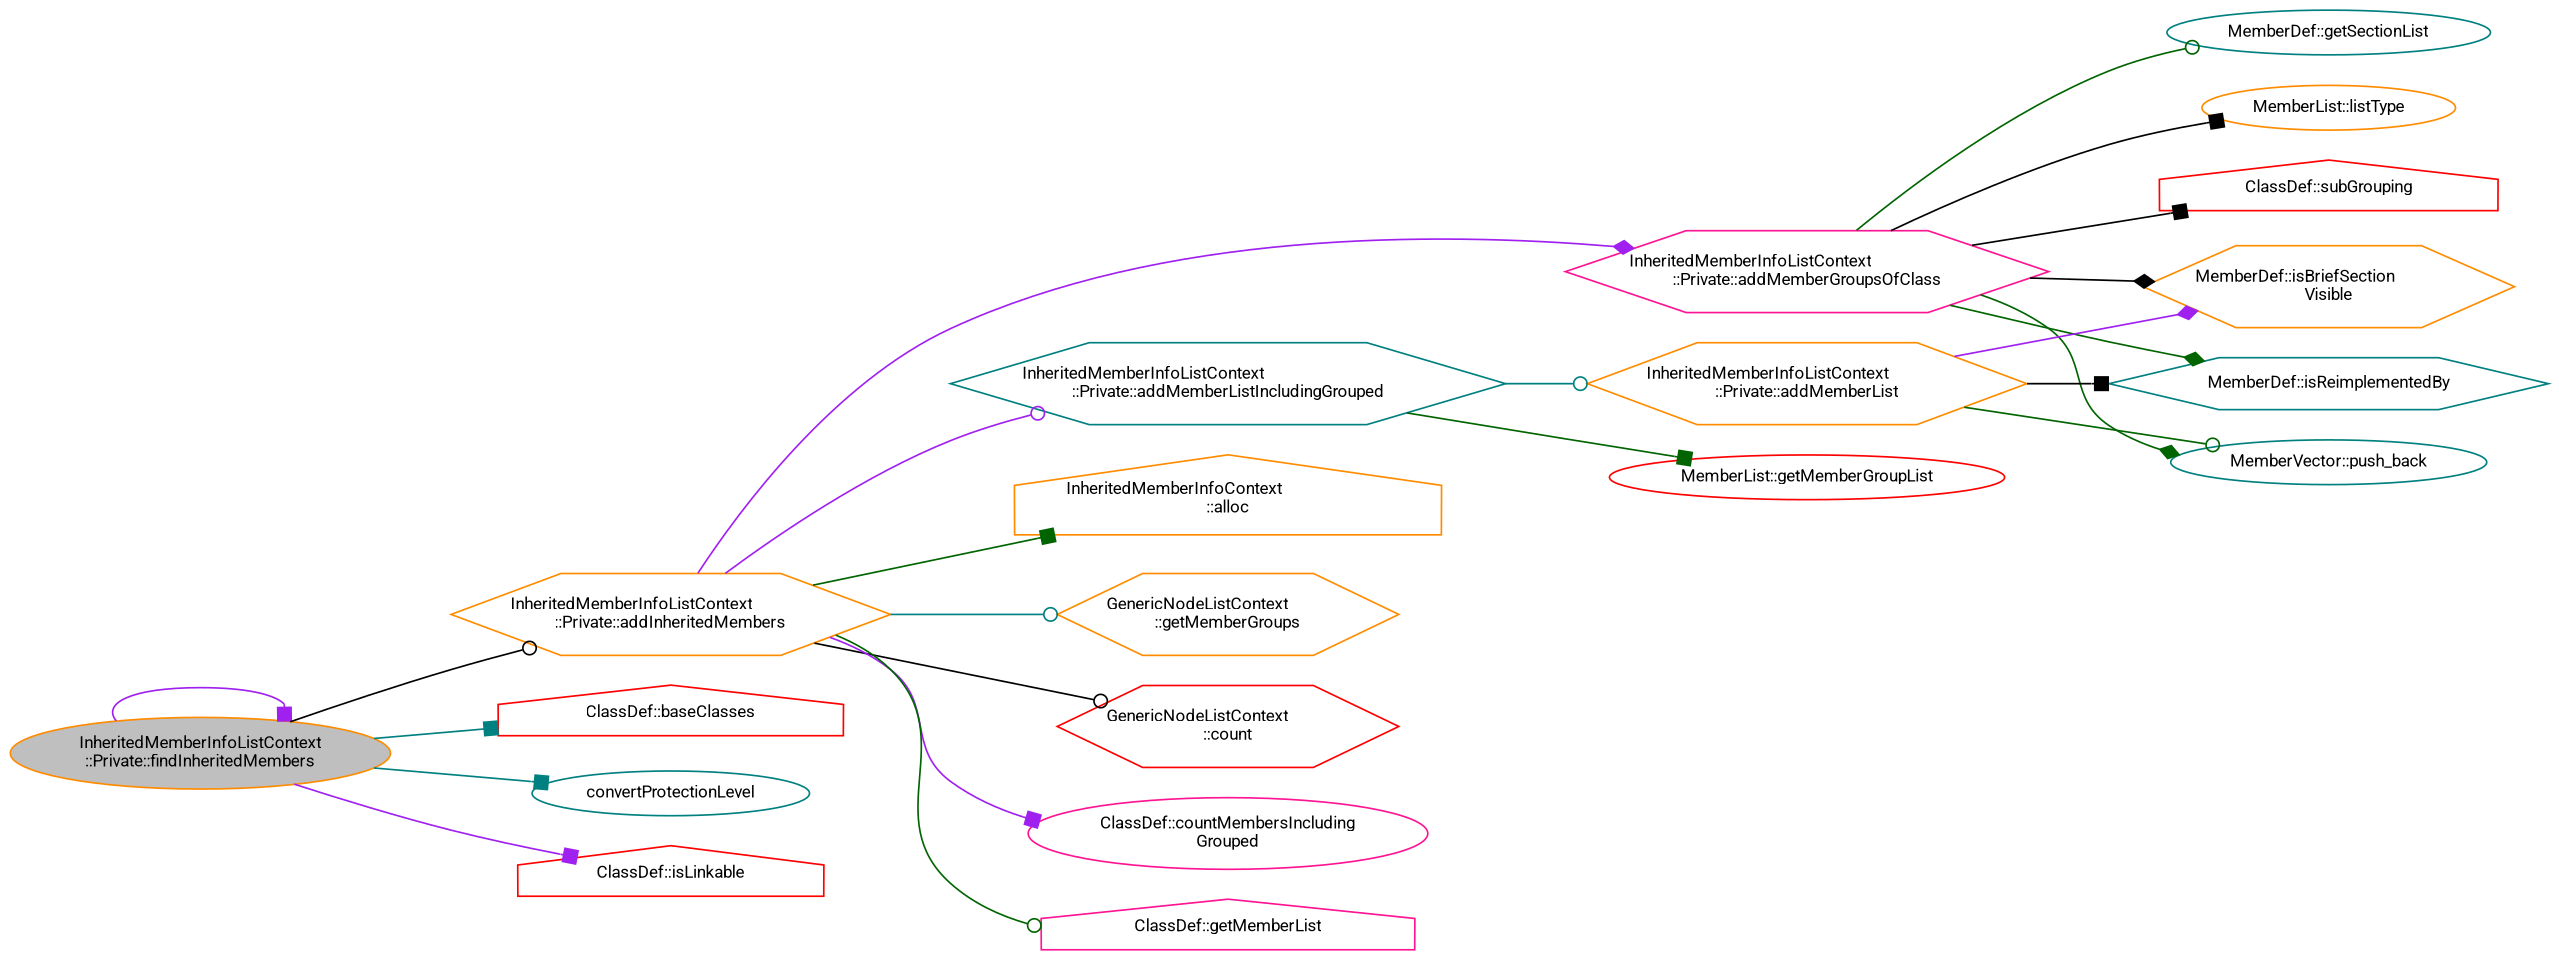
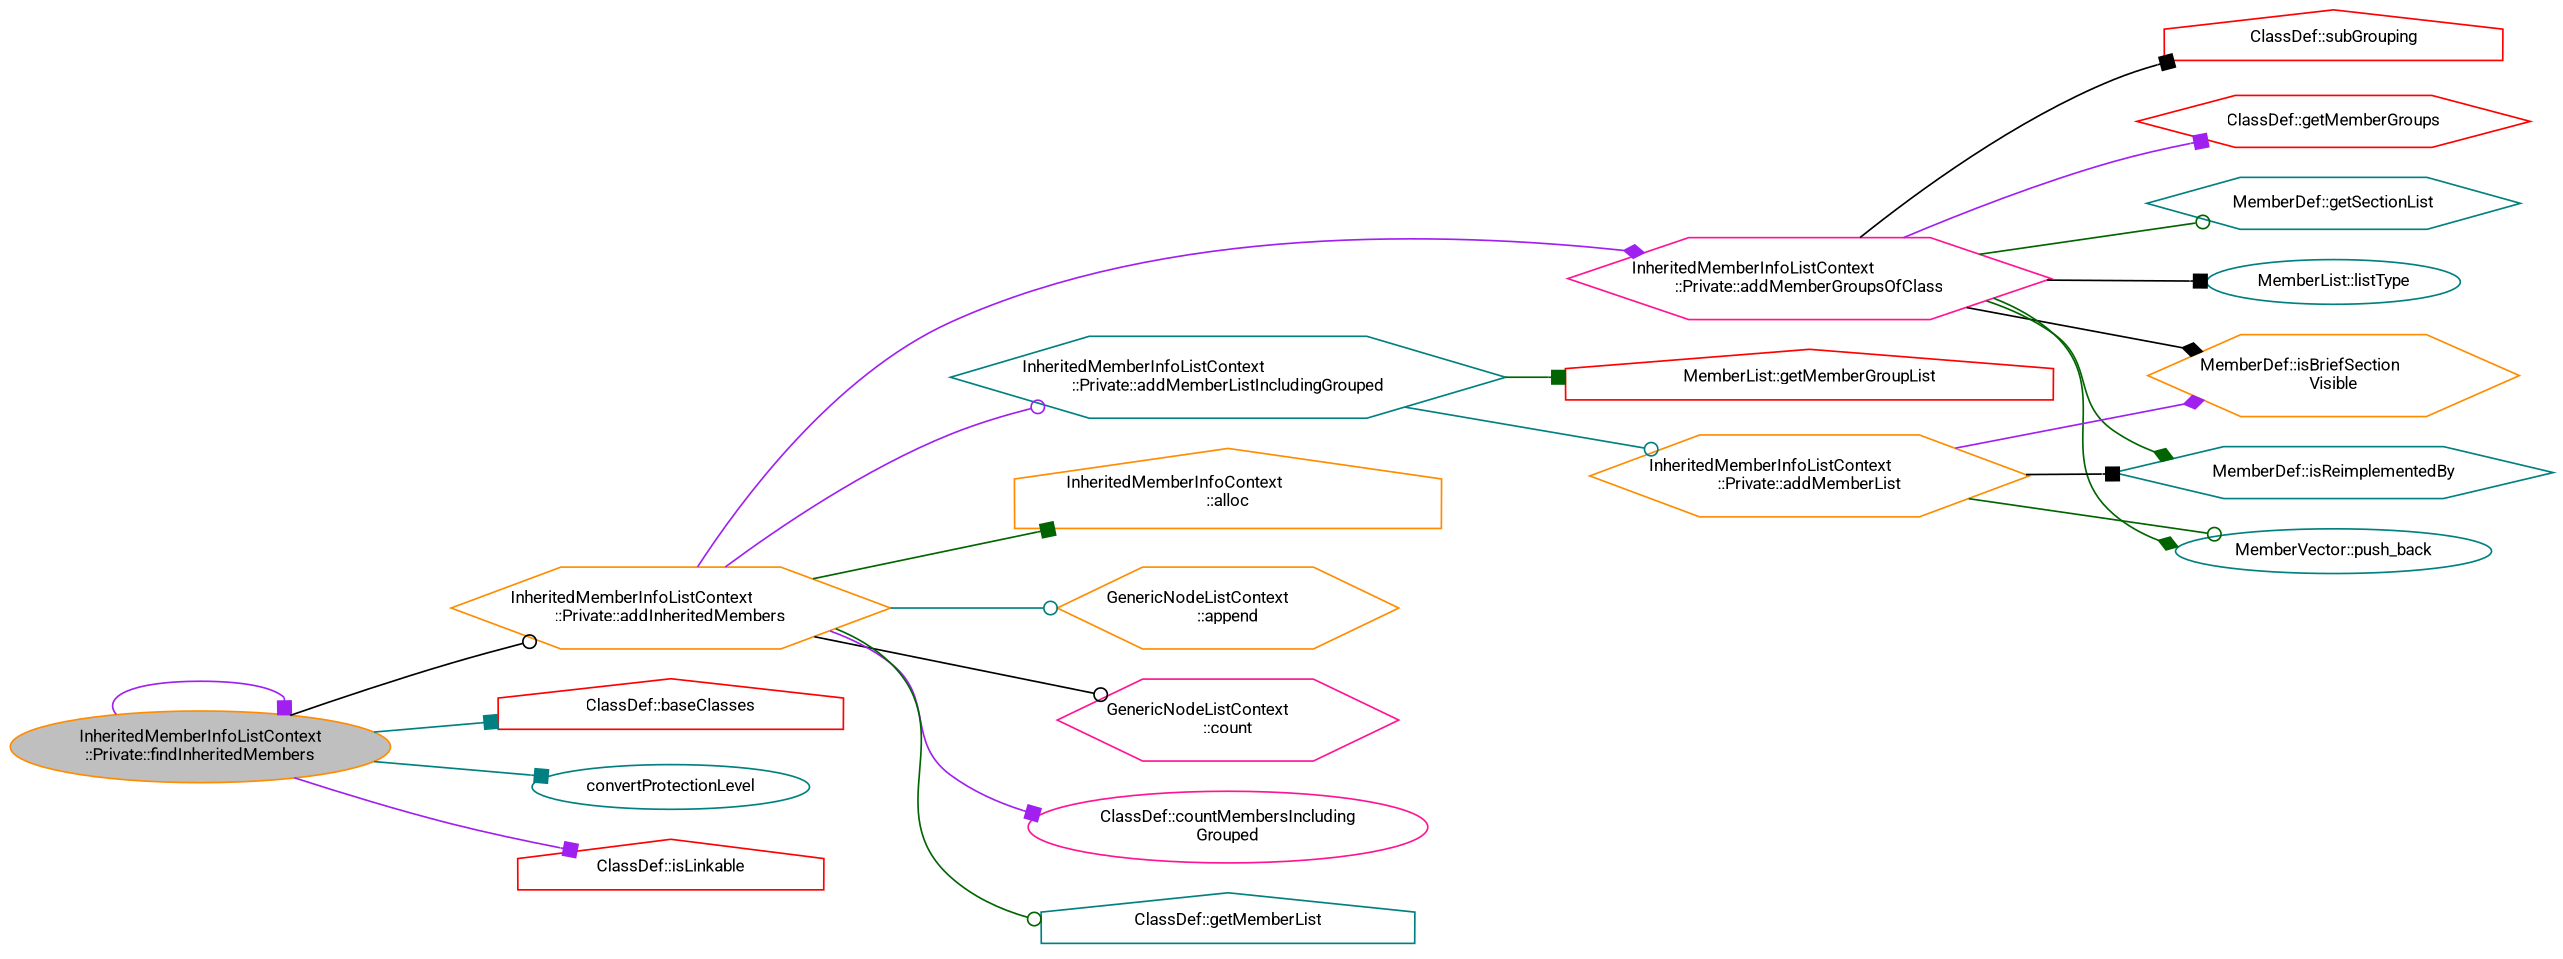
(2329, 32) -> (2334, 203)
(2329, 108) -> (2334, 282)
none -> (2334, 121)
(1807, 477) -> (1810, 377)
(1228, 614) -> (1228, 608)
(1228, 726) -> (1228, 720)
(1228, 927) -> (1228, 921)
